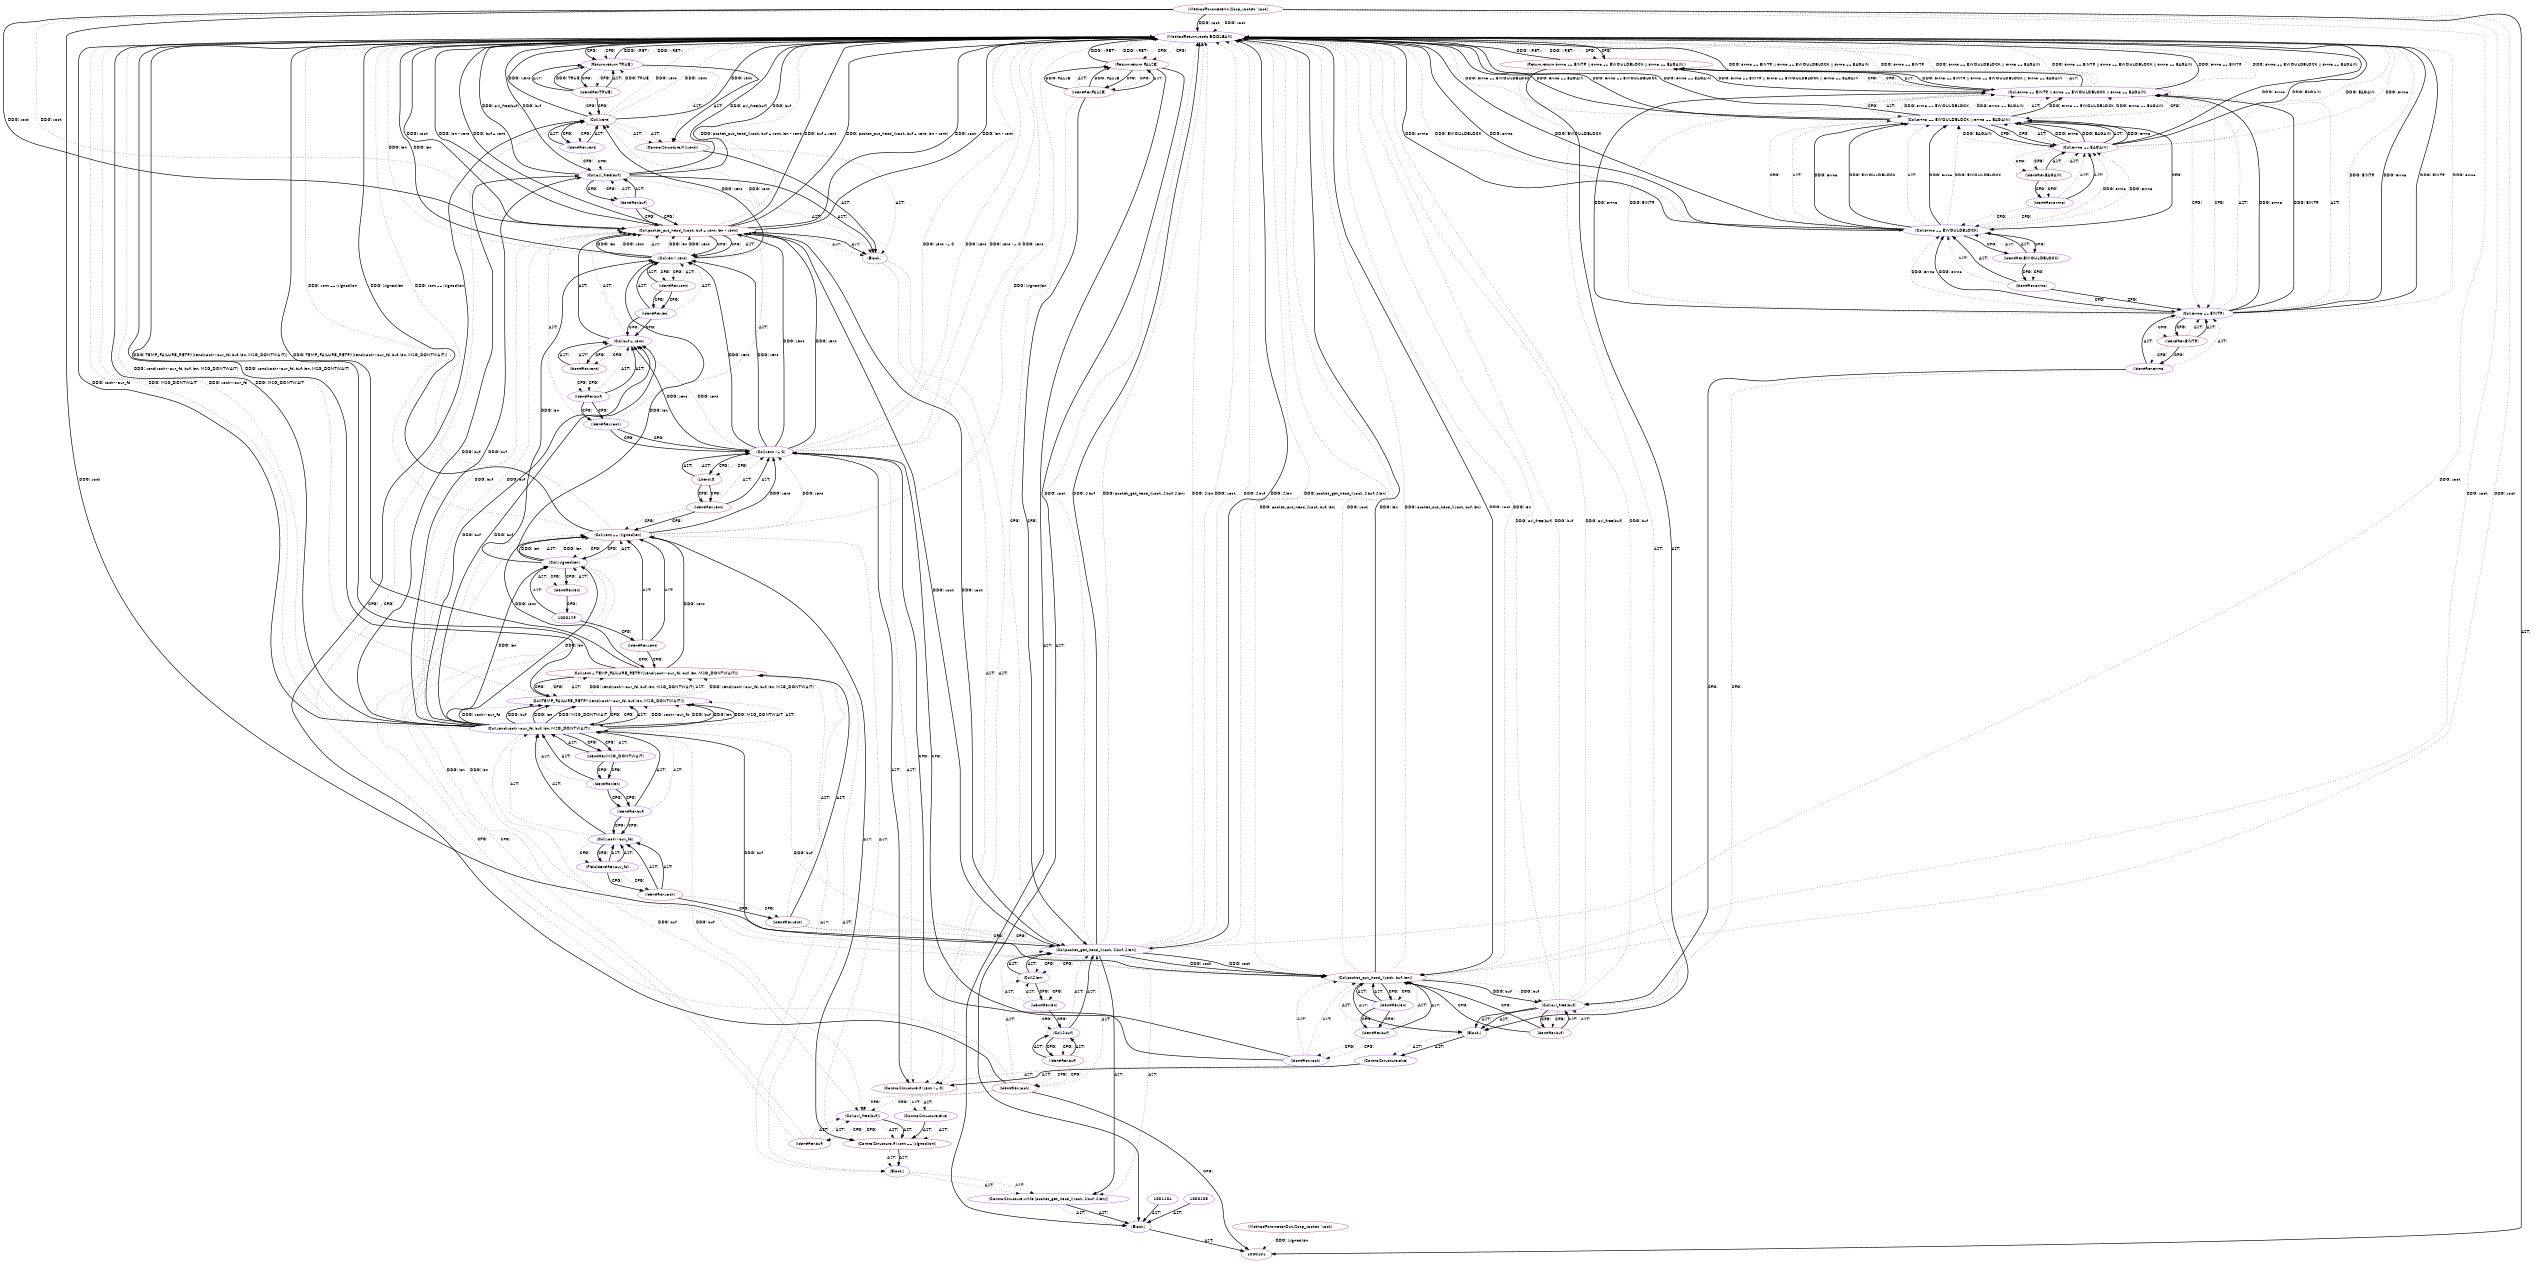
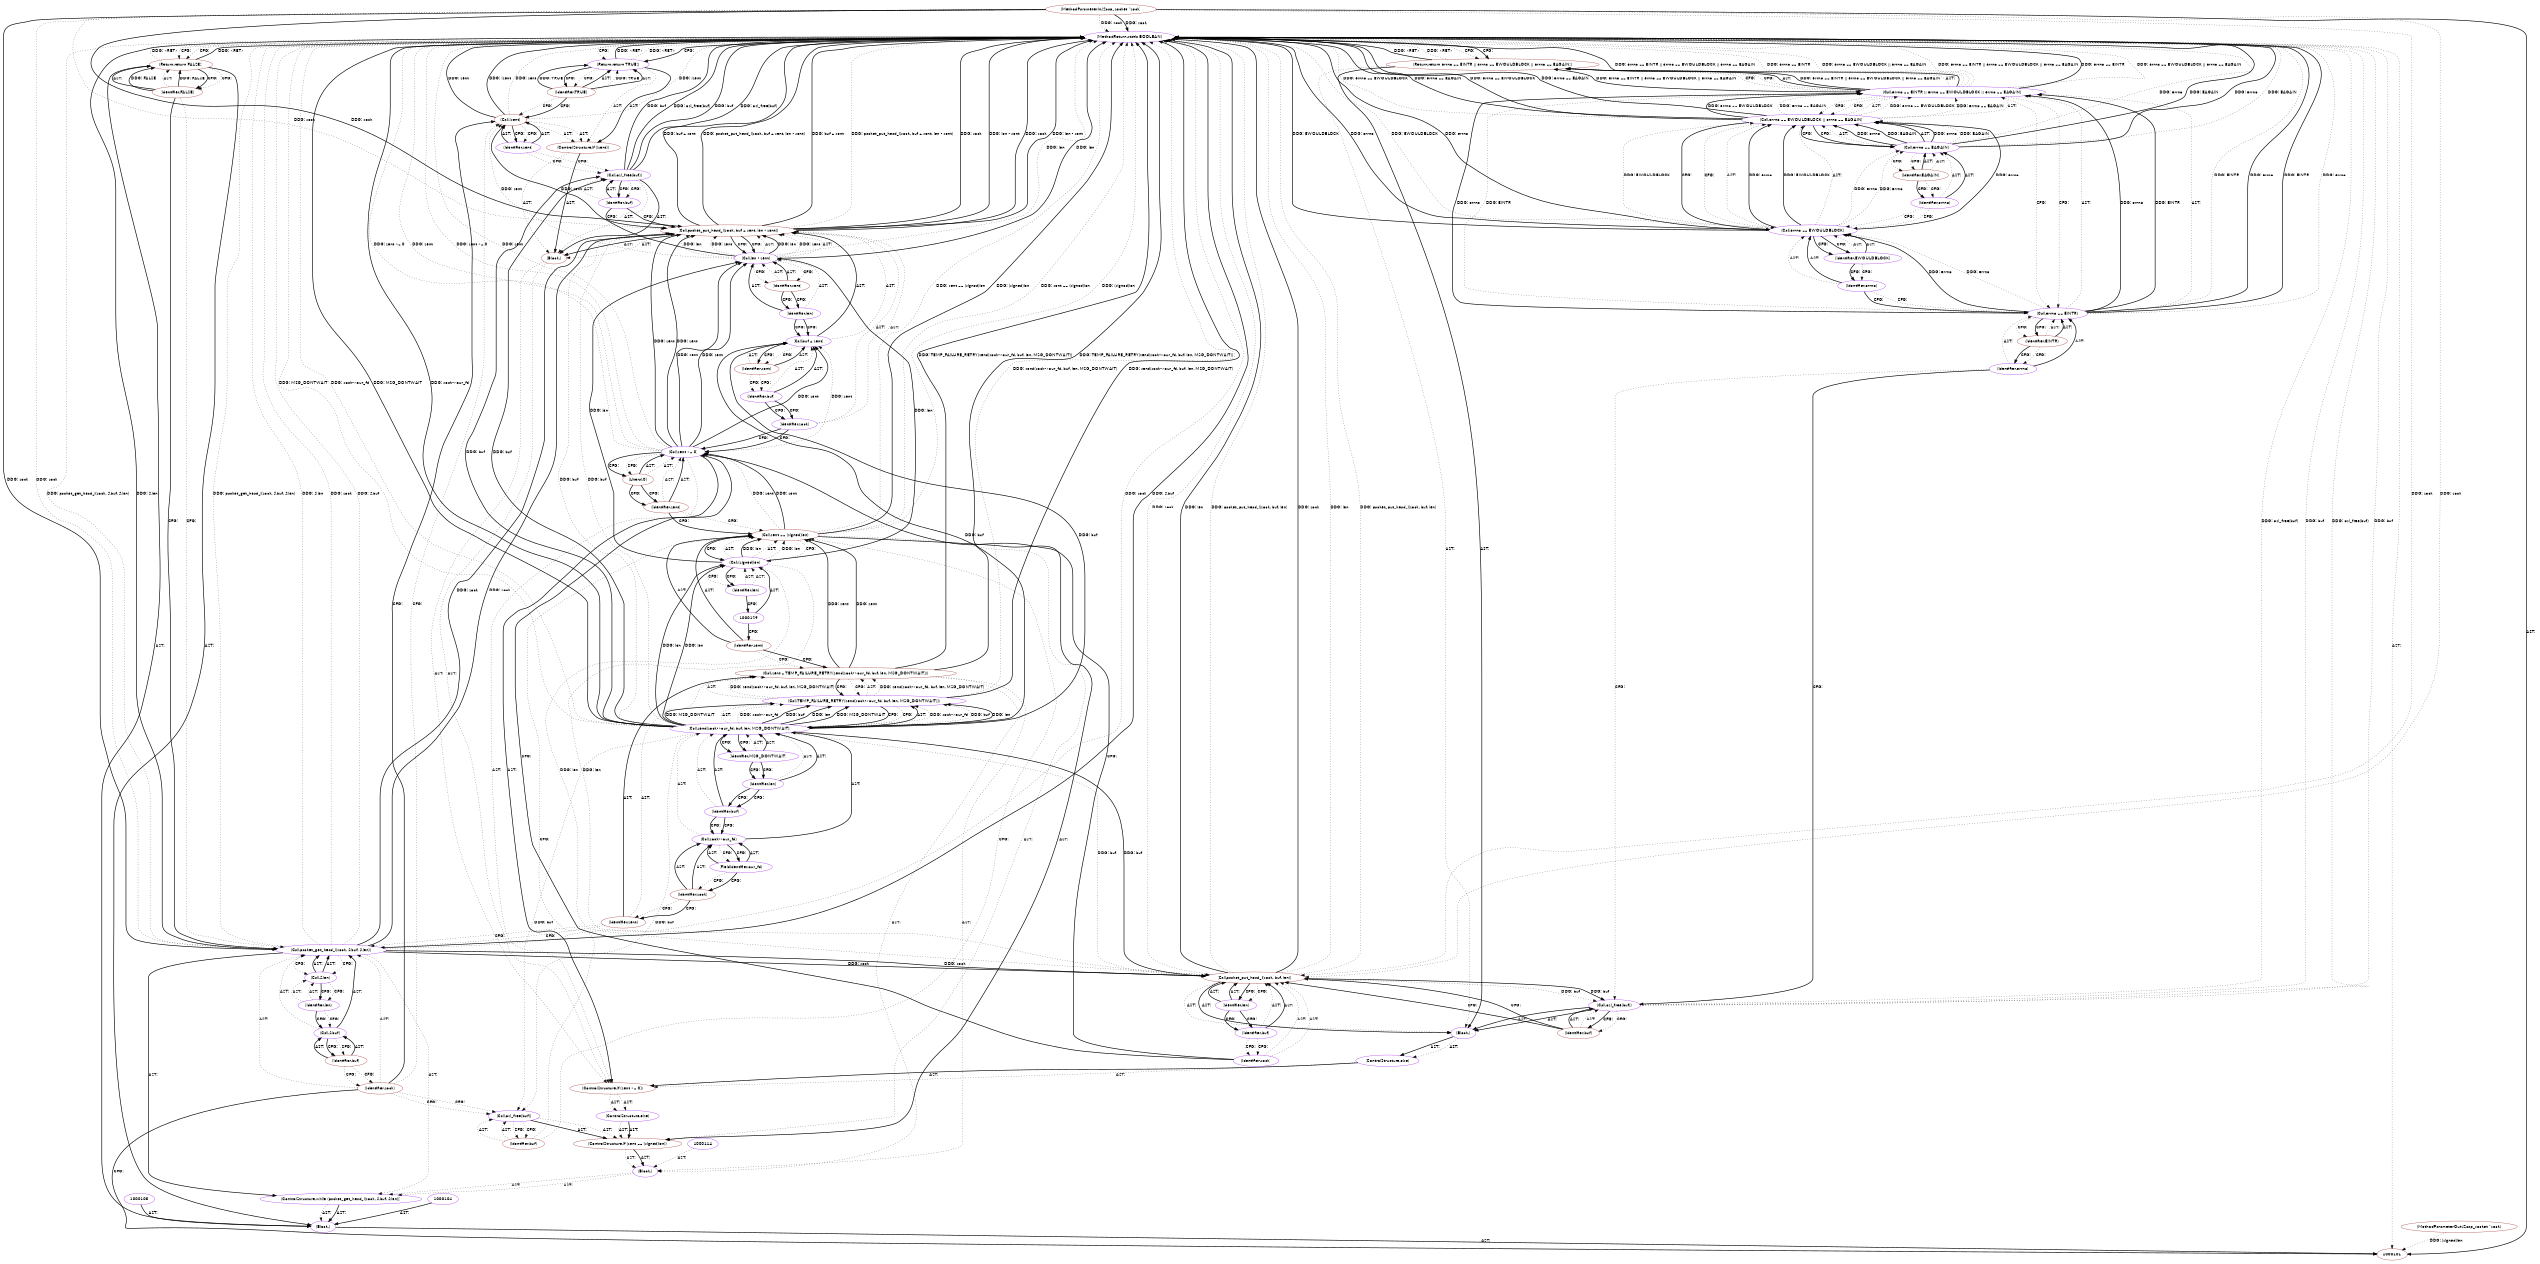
none -> (2382, 50)
none -> (703, 1144)
(1163, 1199) -> (443, 1199)
